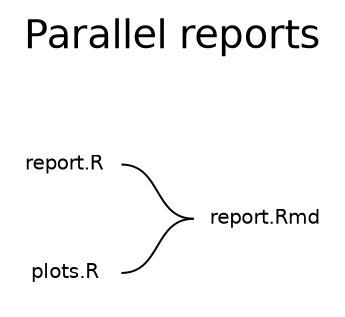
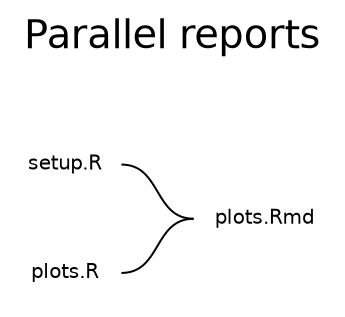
(65, 165) -> (65, 165)
(265, 219) -> (265, 219)
